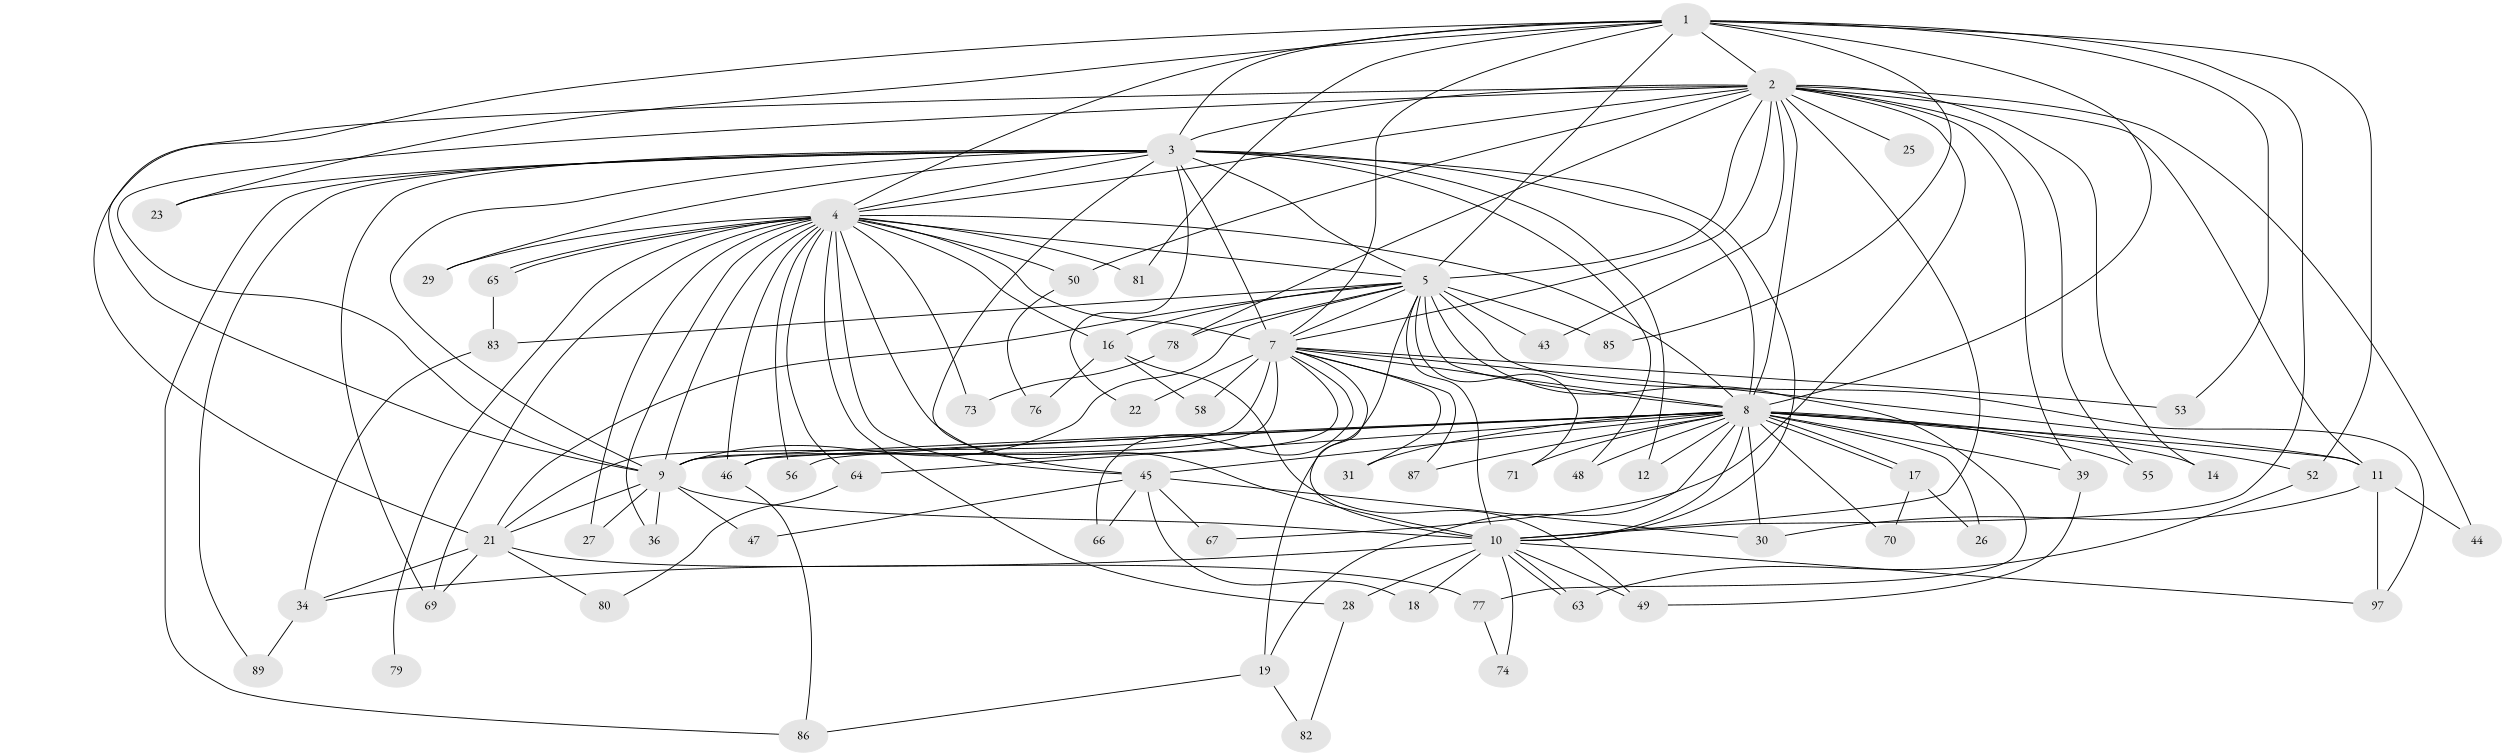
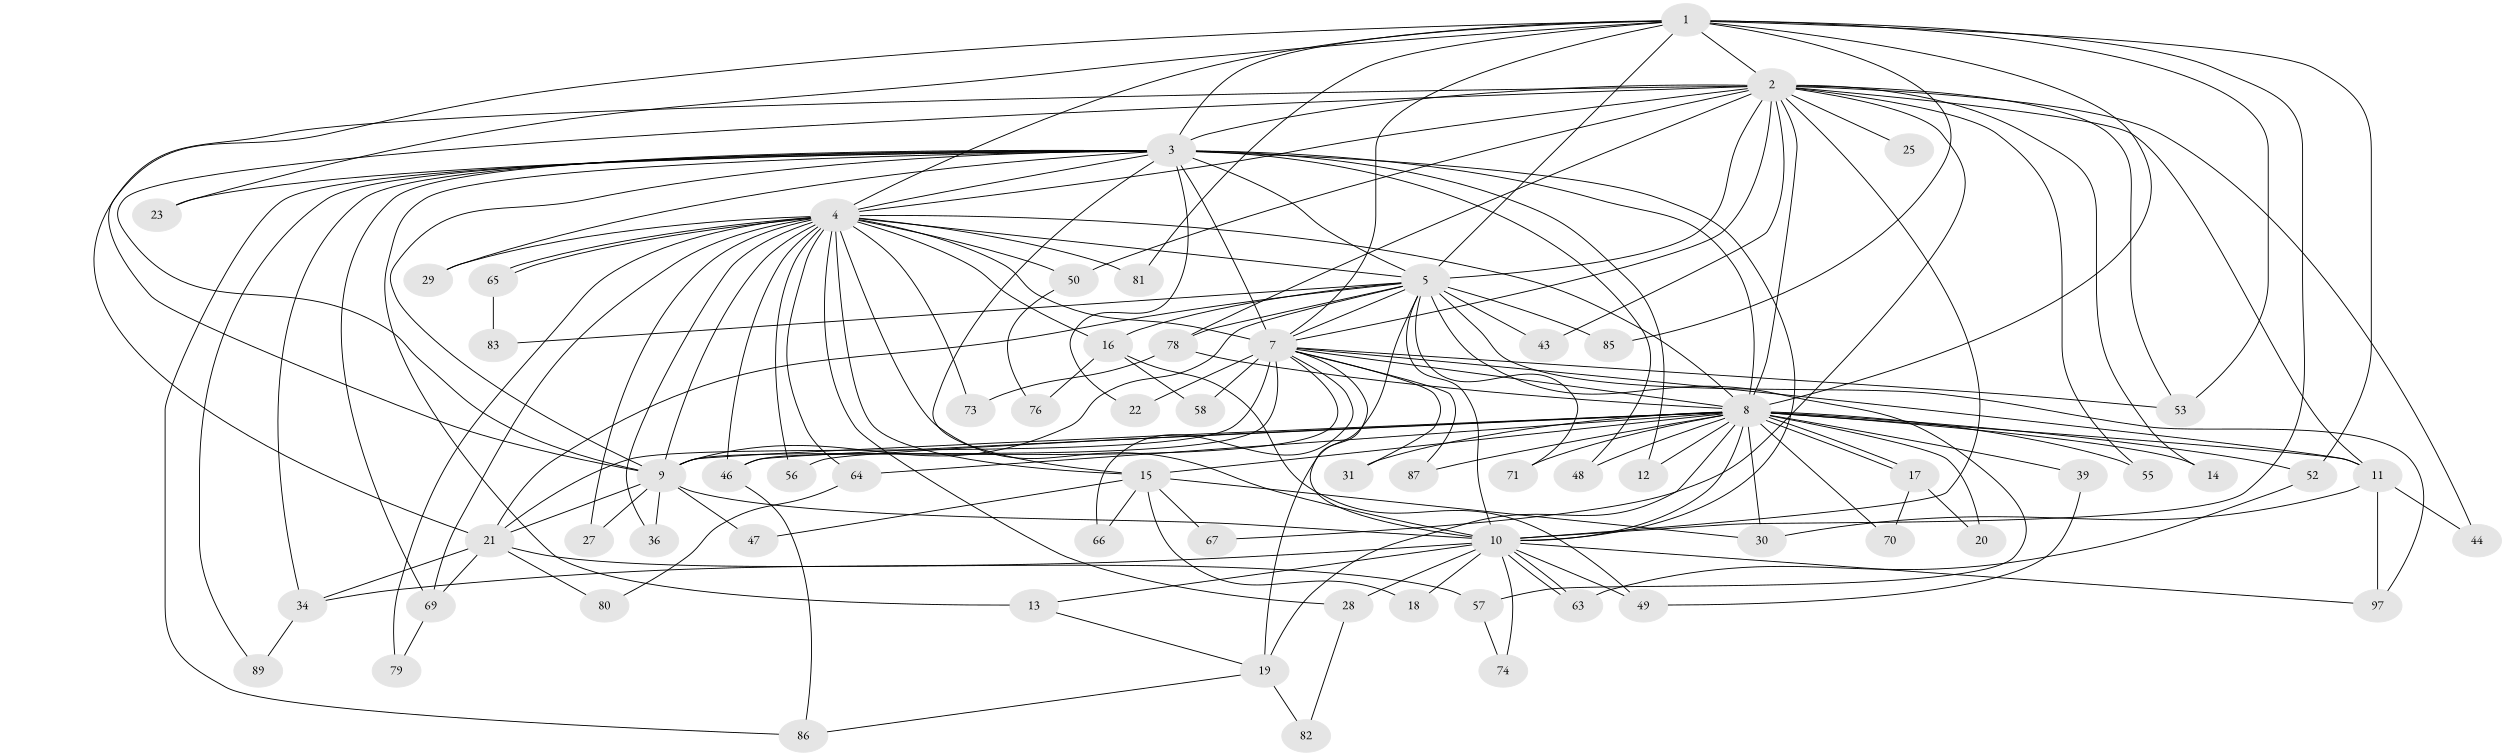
(2017, 204) -> (2115, 140)
(1549, 386) -> (1471, 390)
(354, 445) -> (397, 187)
(1146, 476) -> (1146, 476)
(1982, 541) -> (1982, 541)
none -> (1034, 606)
(1479, 606) -> (1479, 606)
none -> (414, 638)
